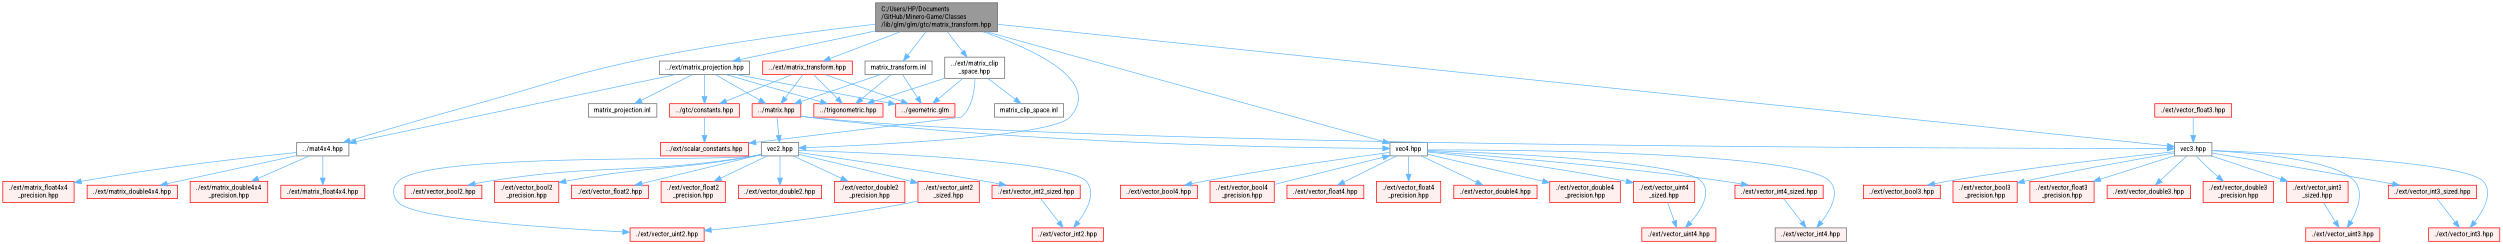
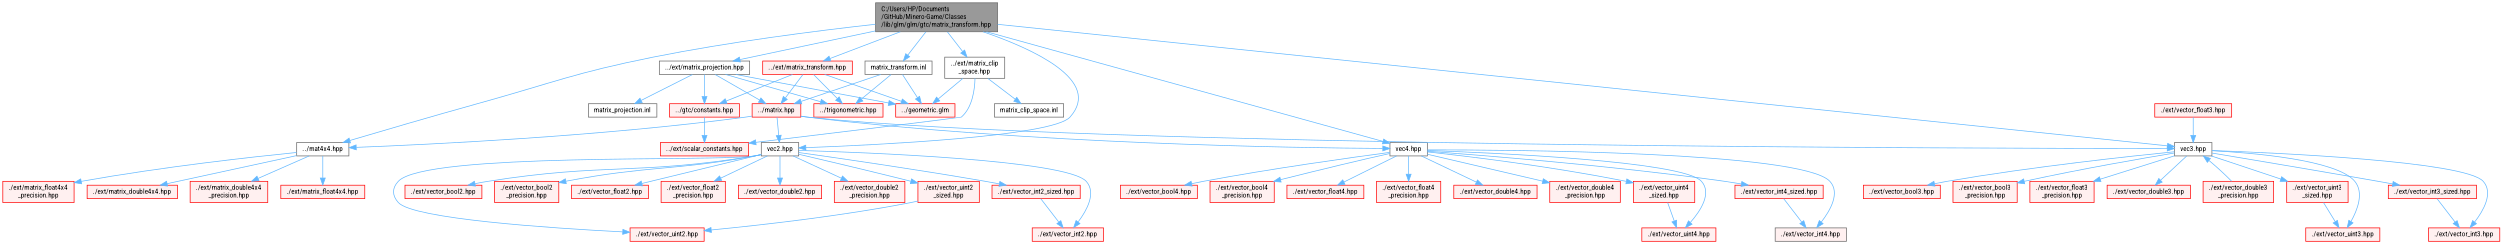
(907, 90) -> none
(516, 108) -> (555, 136)
(2207, 167) -> (2221, 171)
(1329, 171) -> (1335, 166)
